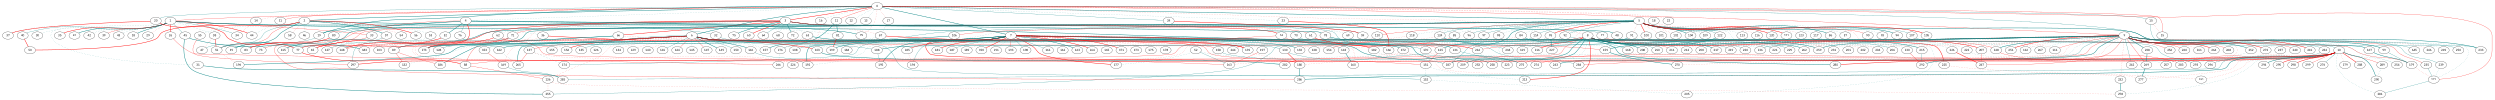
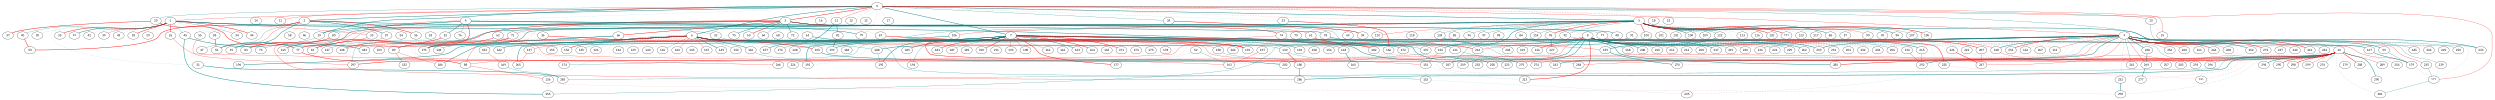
(149, 29) -> (149, 29)
